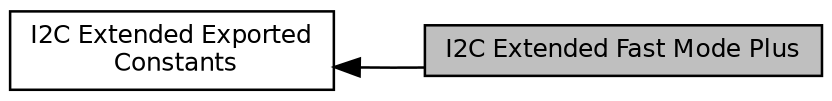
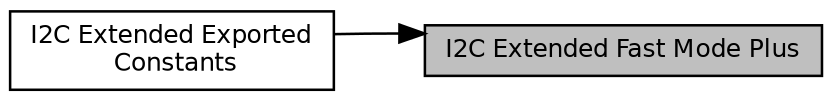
(392, 68) -> (367, 34)
